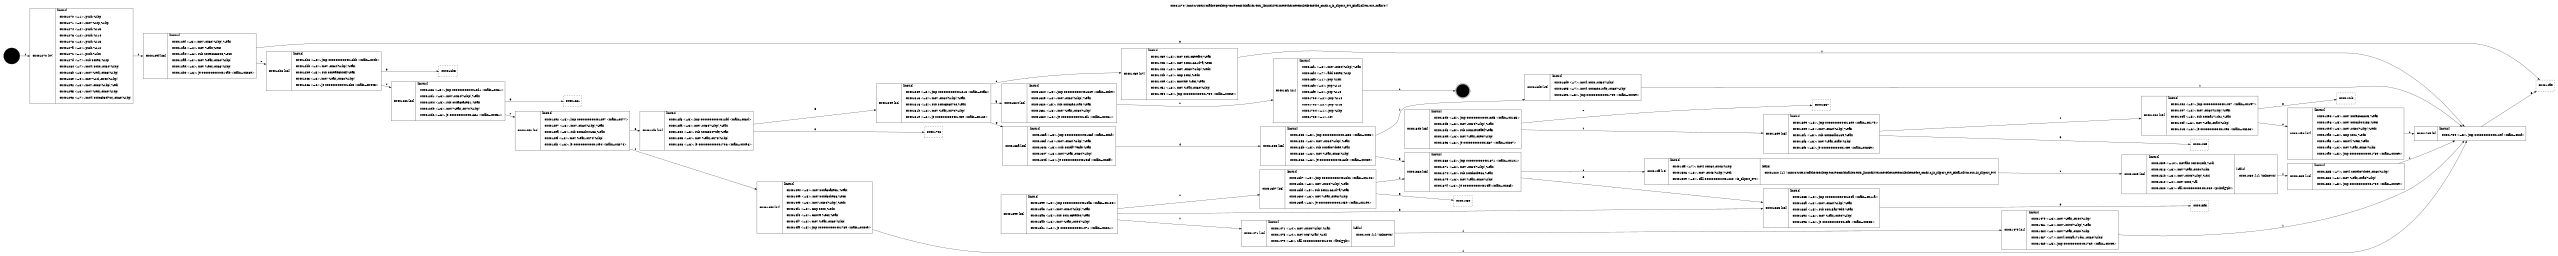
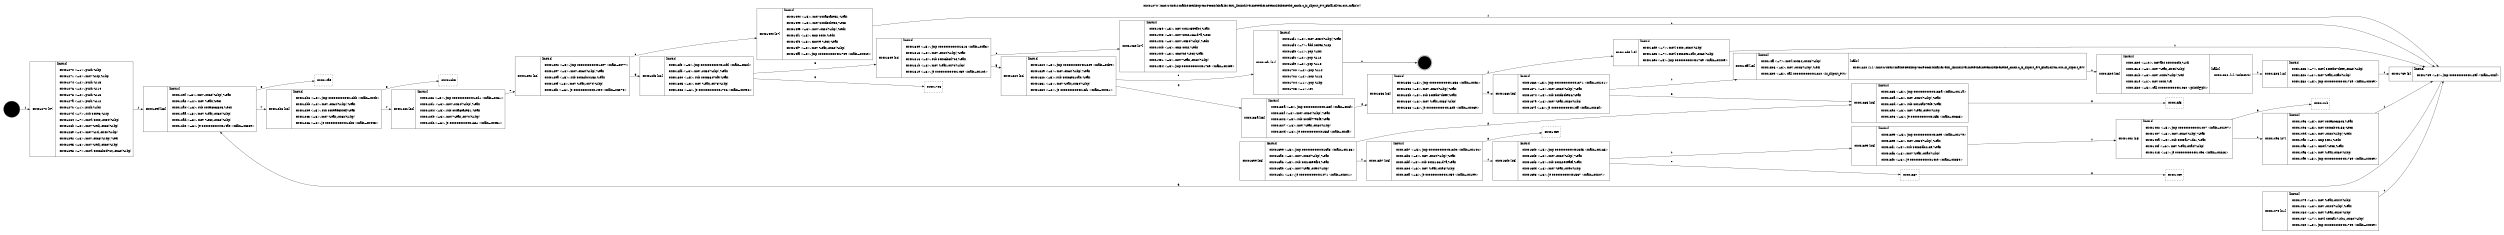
(572, 101) -> none
(2508, 109) -> (1348, 186)
(996, 125) -> (1178, 97)
(2034, 140) -> (2041, 175)
(1389, 181) -> (1487, 161)
(1318, 233) -> none
